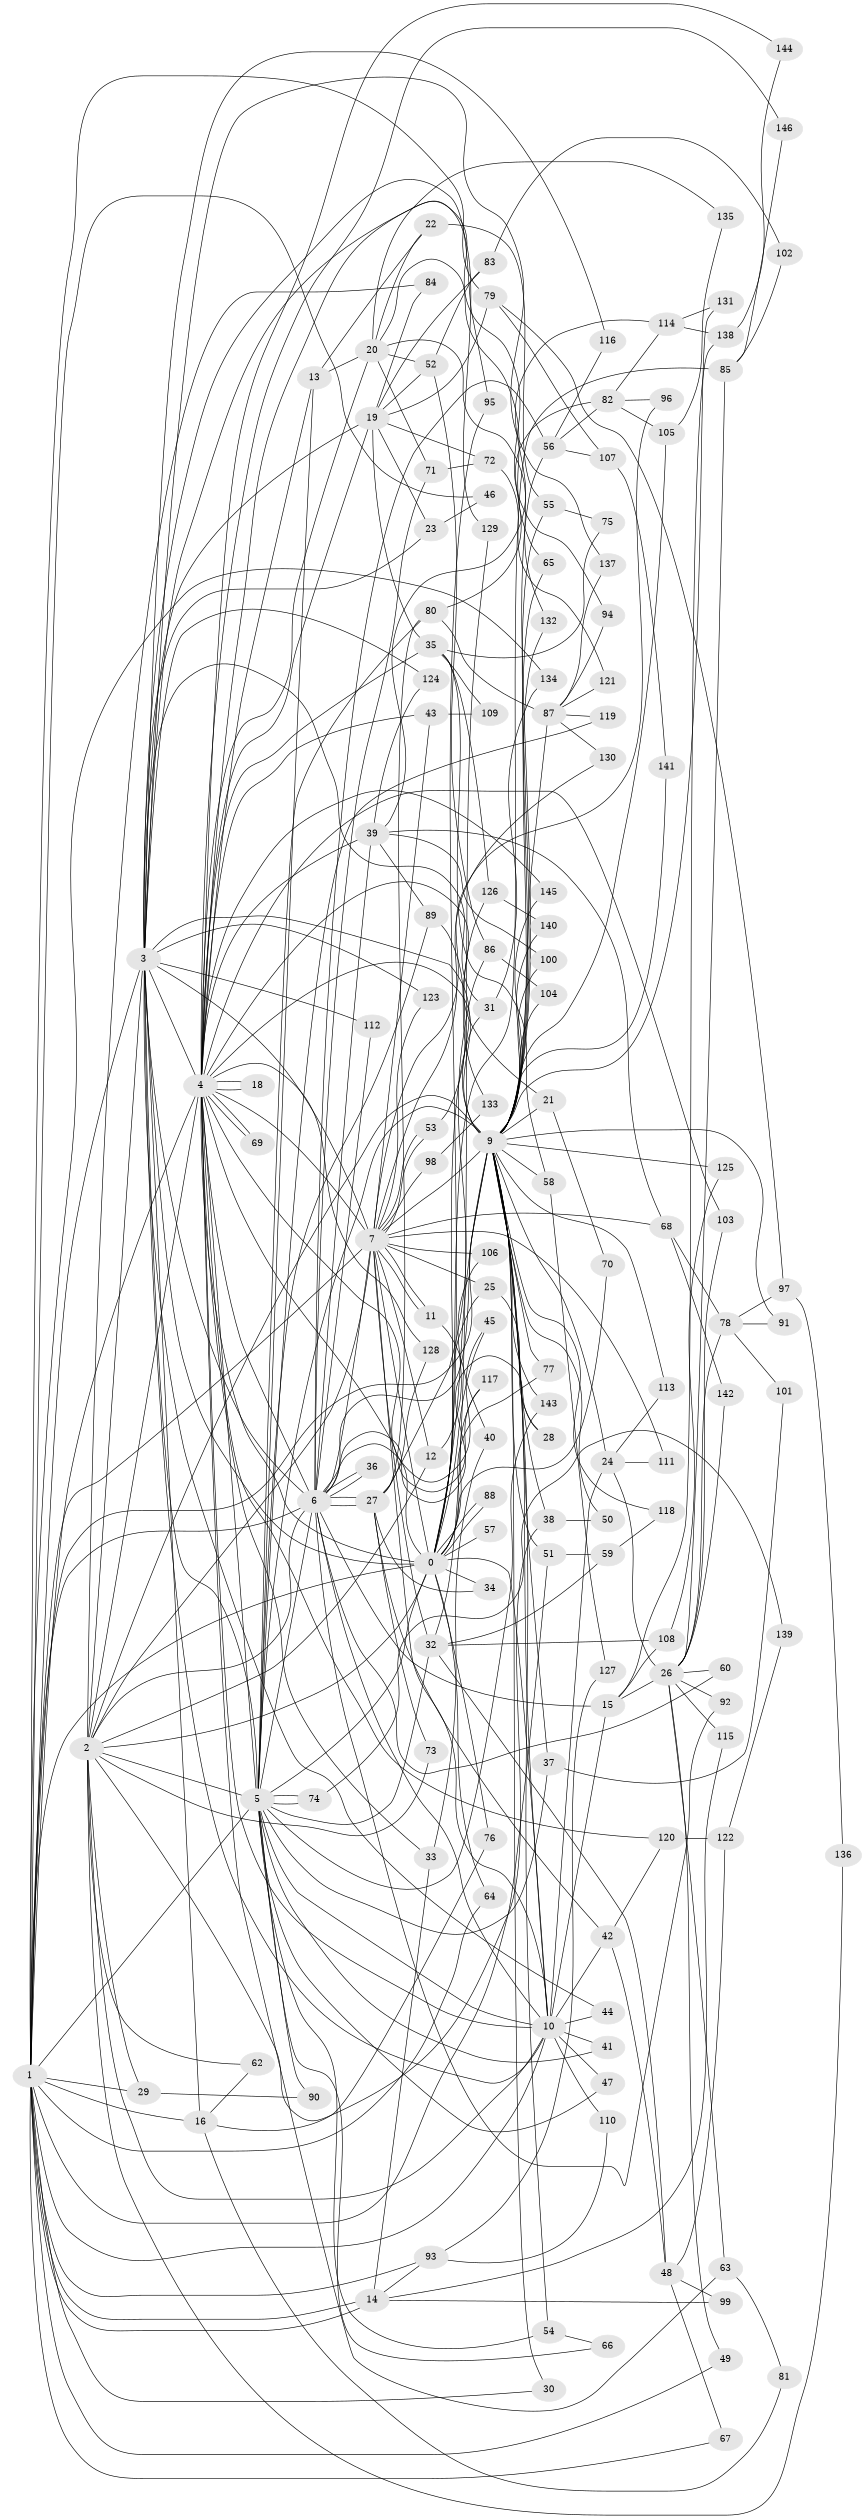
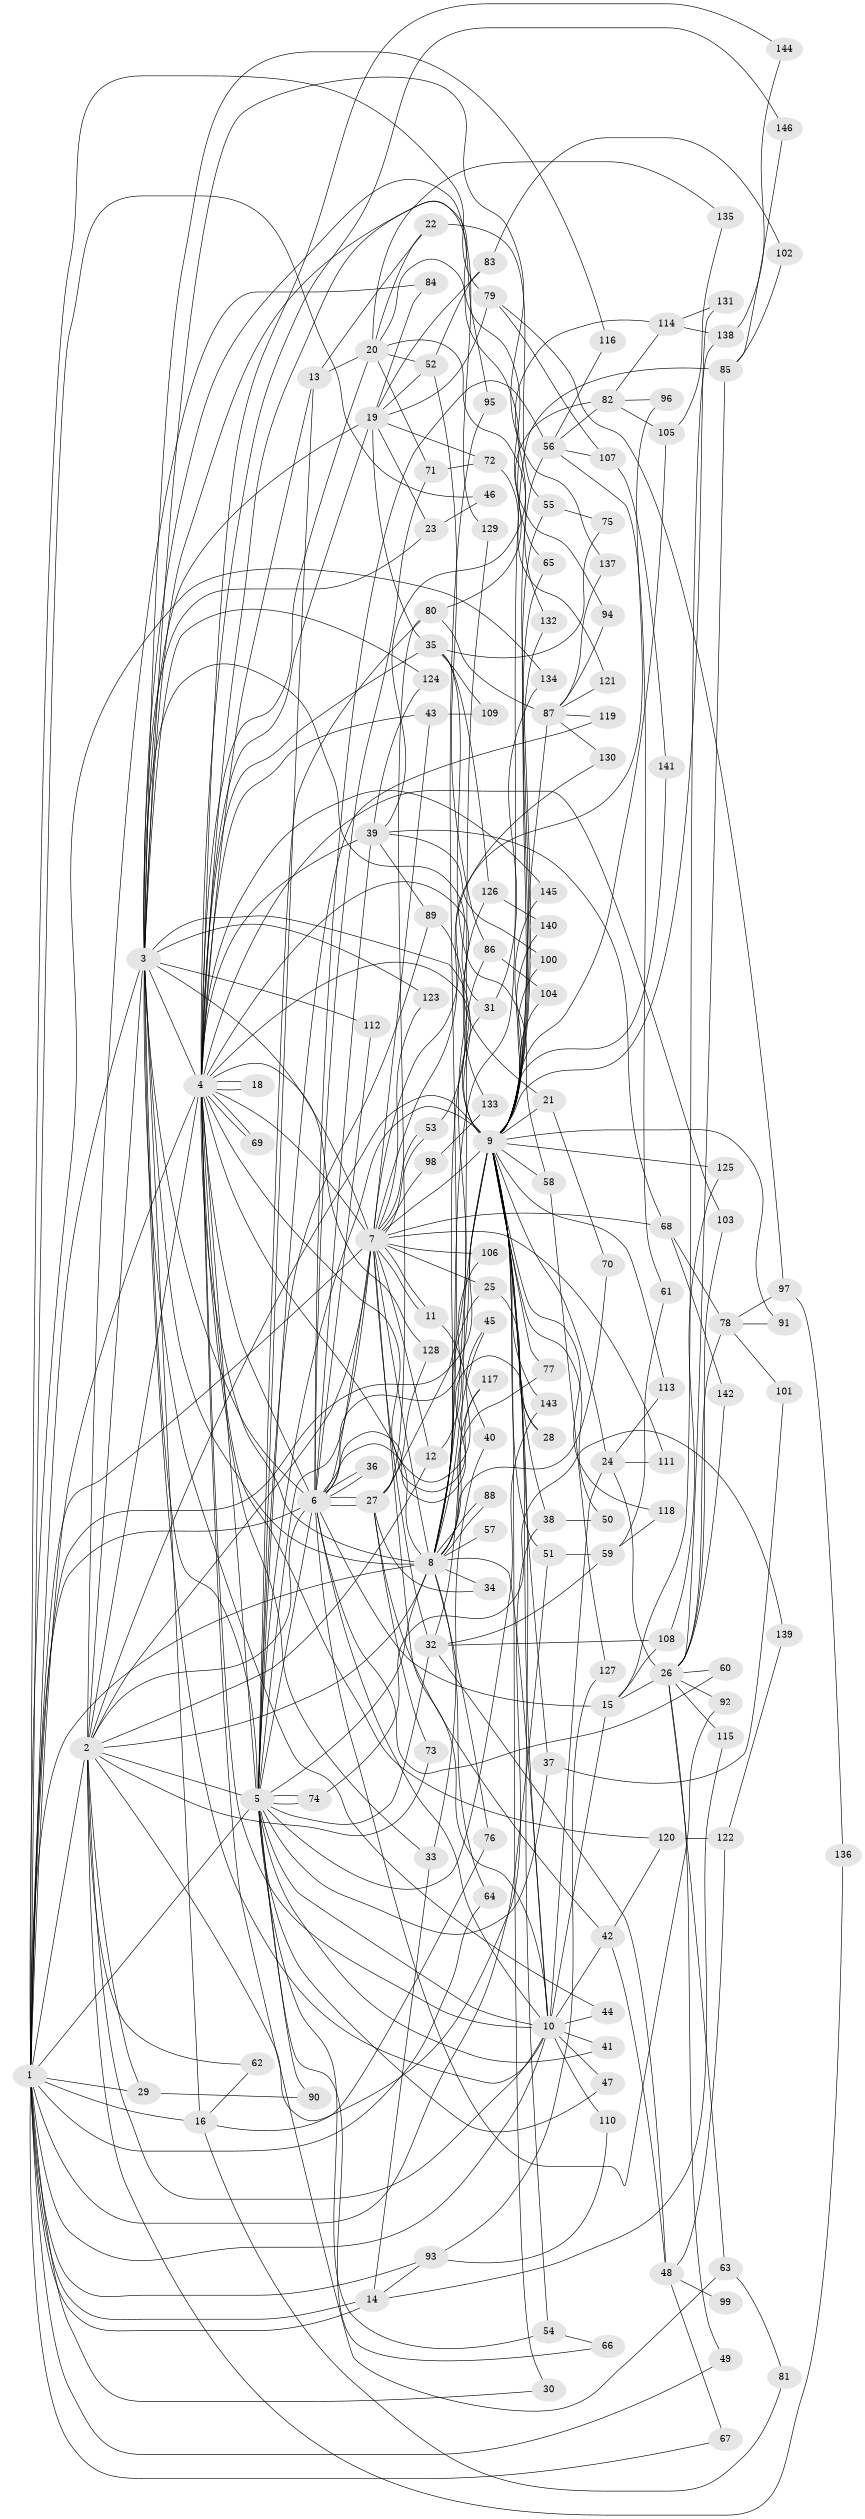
none -> (667, 1292)
none -> (290, 1523)
(431, 1563) -> (431, 1563)
none -> (58, 1912)
(541, 2301) -> none
